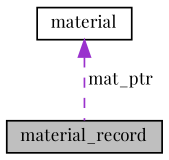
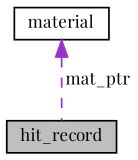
(84, 137) -> (62, 137)
